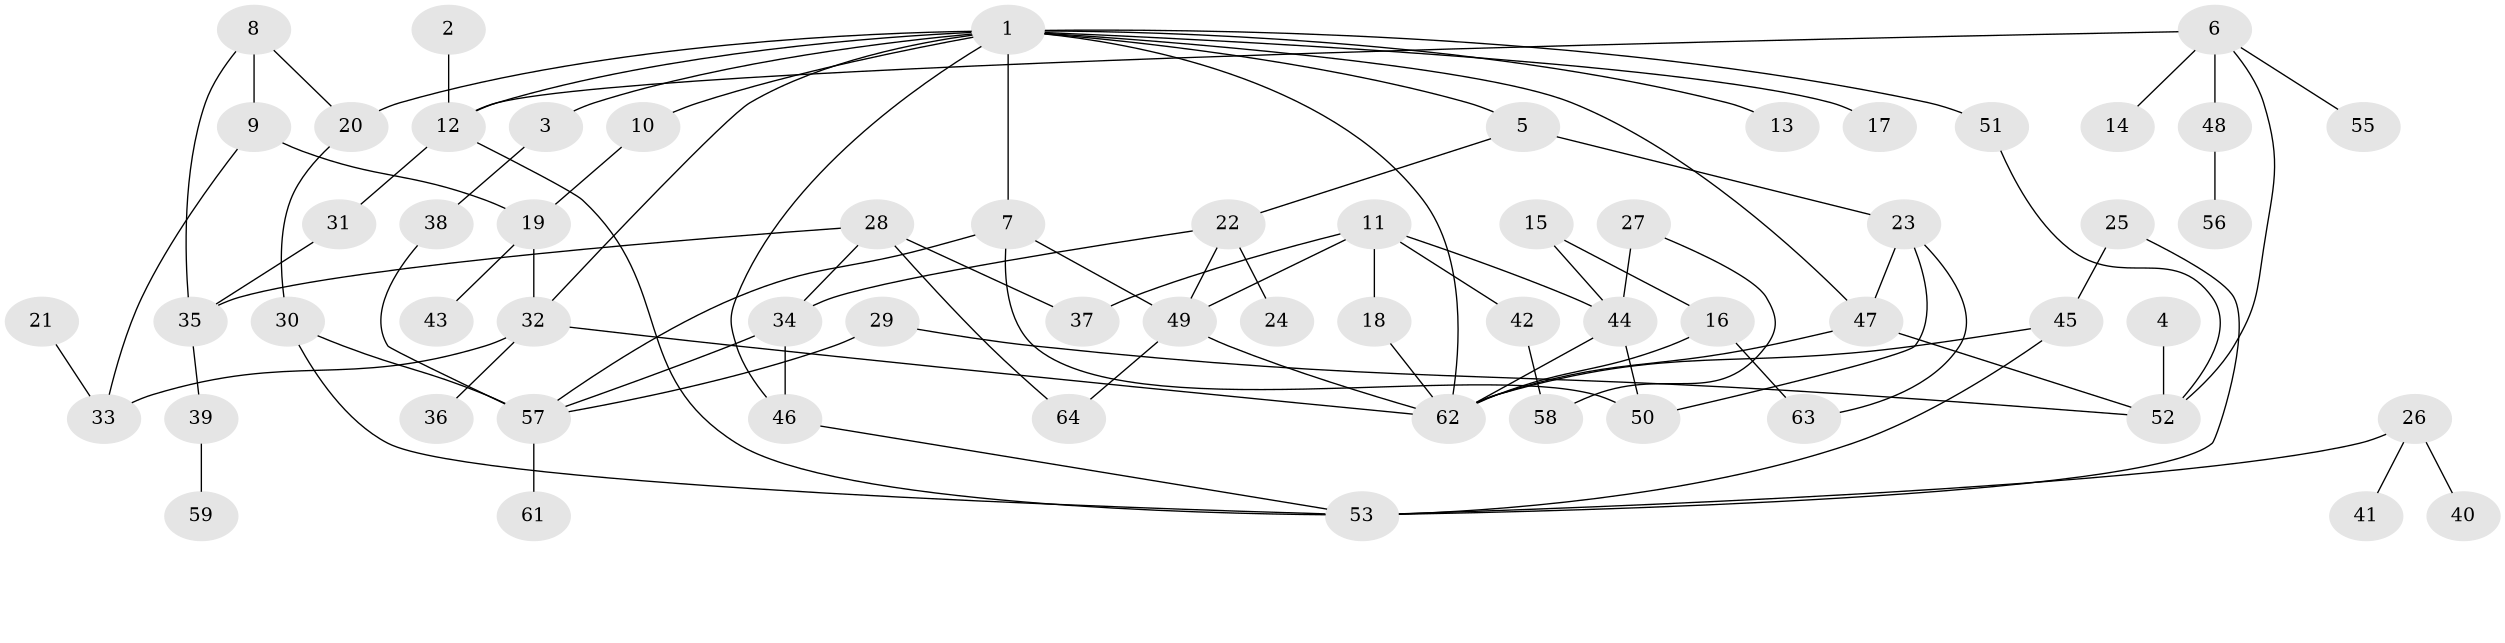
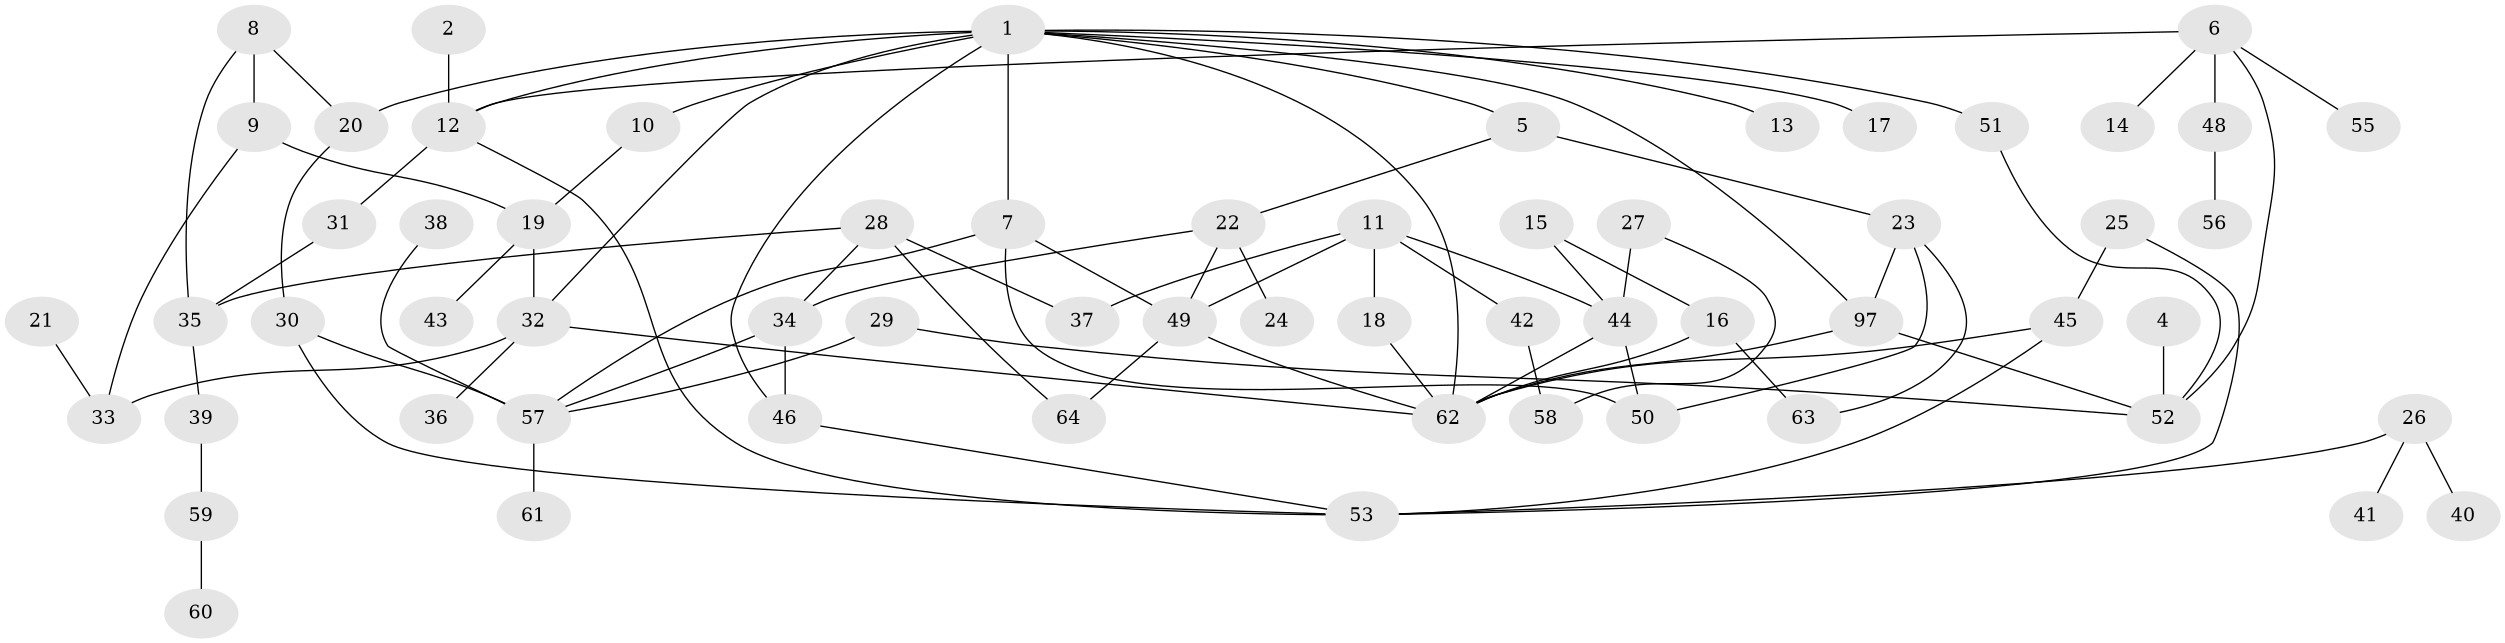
(546, 127) -> none
(1866, 322) -> (1866, 322)
none -> (201, 614)
